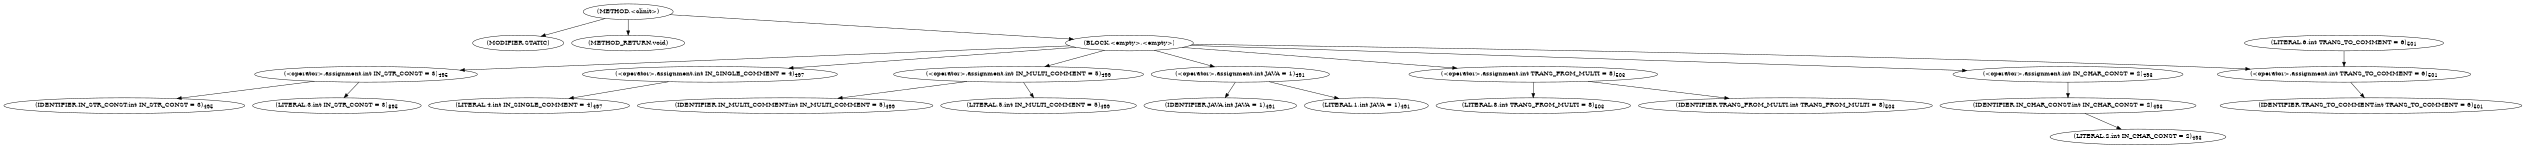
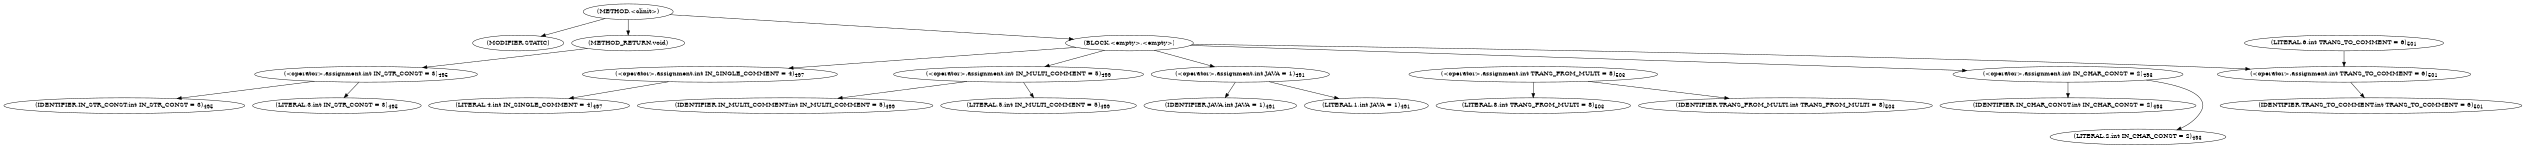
(767, 58) -> (507, 58)
(1317, 58) -> none
(393, 105) -> (393, 105)
(2101, 120) -> (2194, 93)
